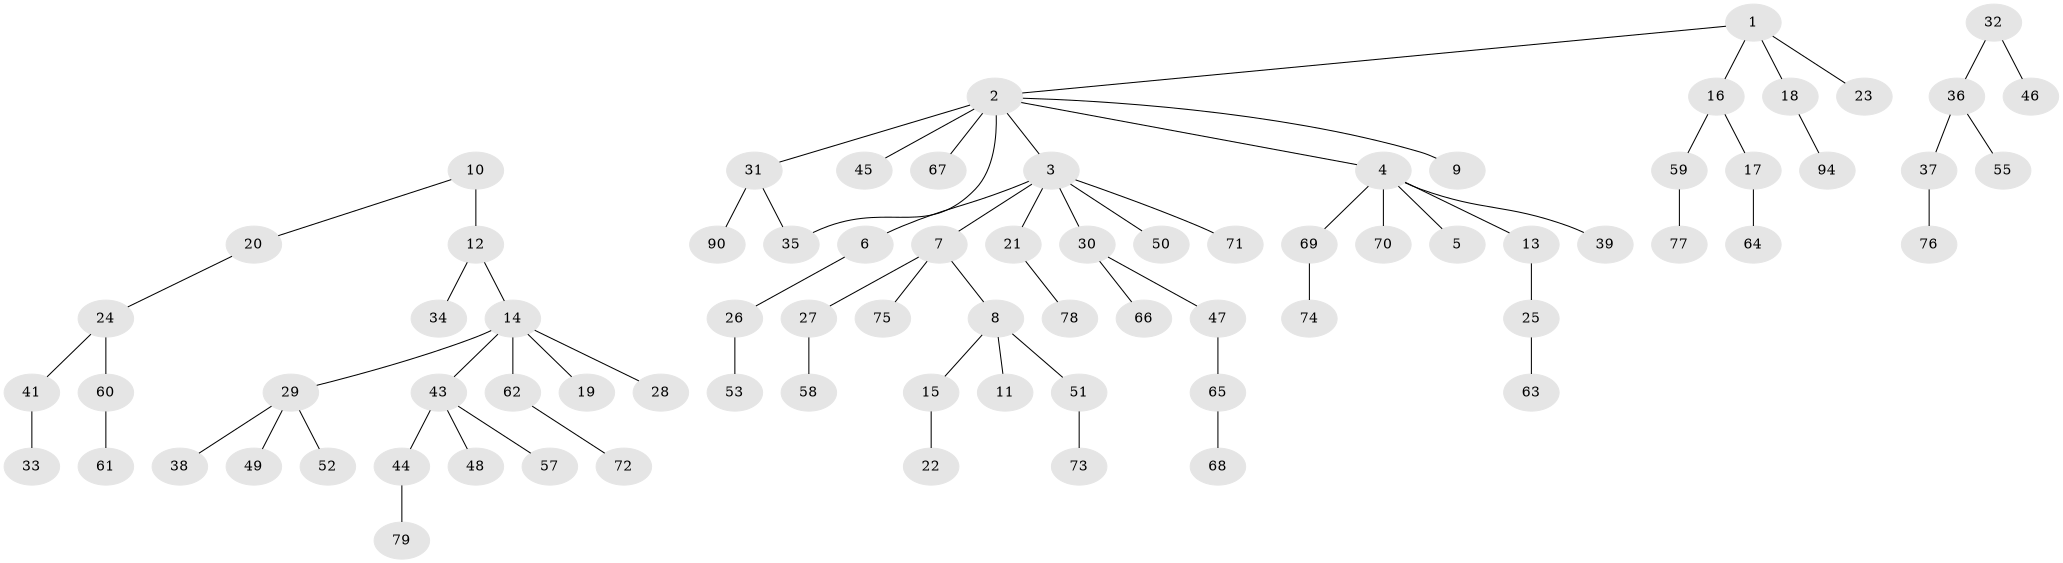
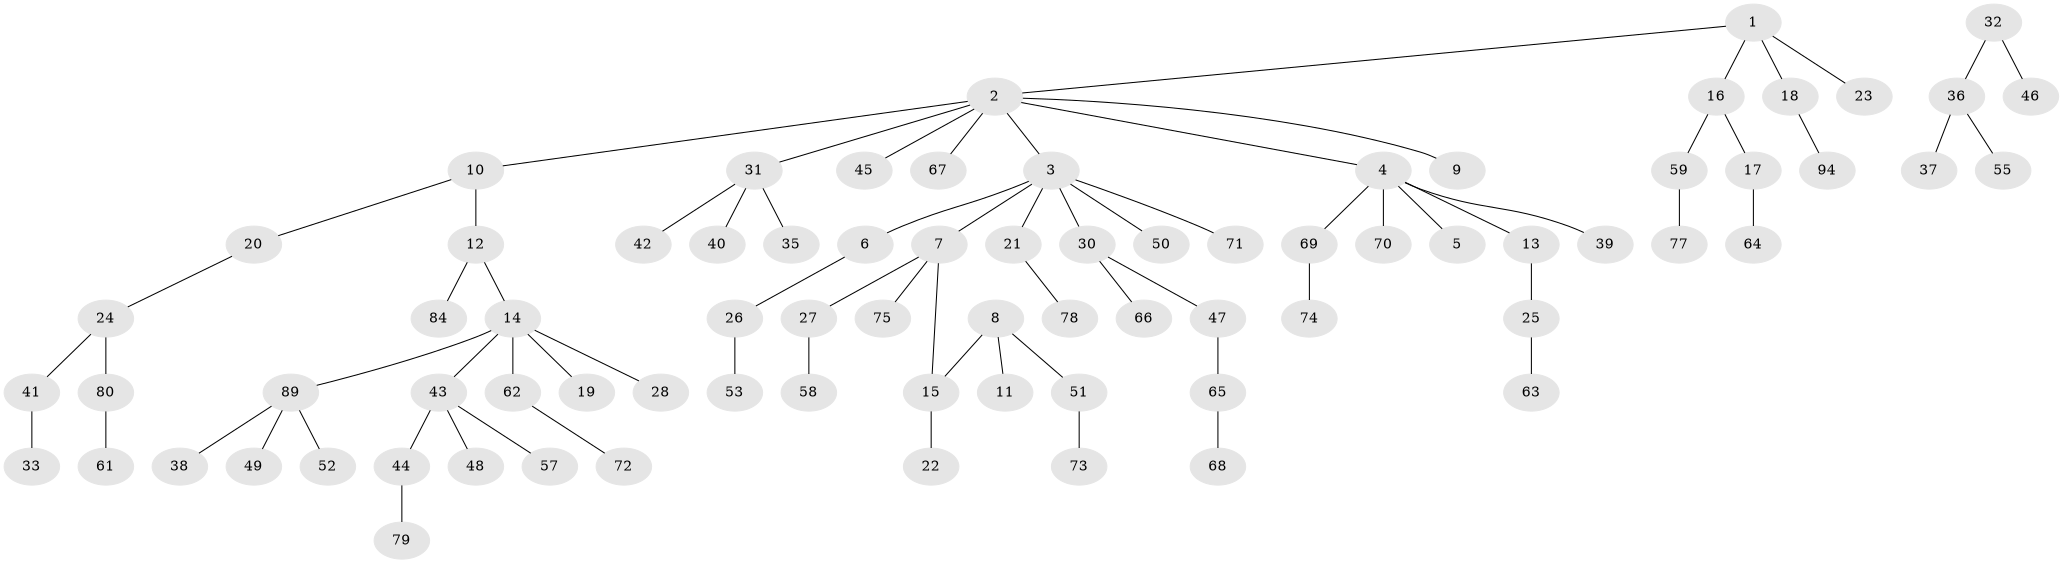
(905, 217) -> (735, 134)
none -> (643, 245)
(717, 245) -> (717, 245)
(1929, 245) -> none
(968, 282) -> (935, 319)
(439, 319) -> (439, 319)
(106, 393) -> (106, 393)
(291, 393) -> (291, 393)
